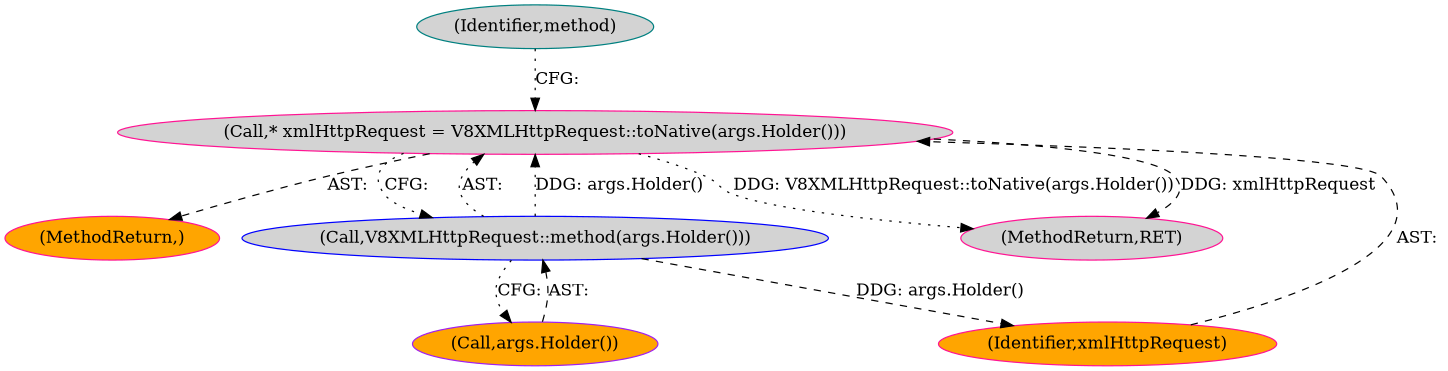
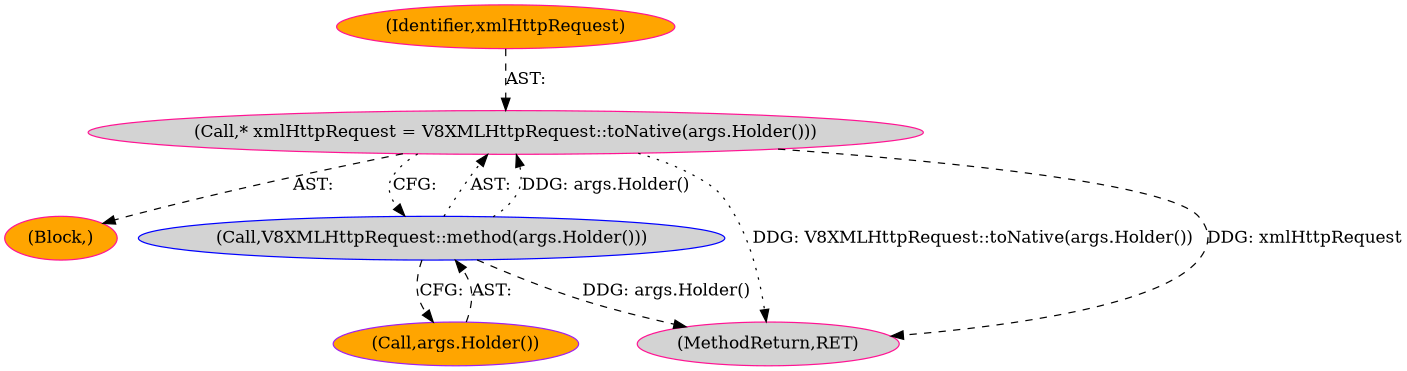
(535, 27) -> none
(112, 238) -> (61, 238)
(497, 285) -> (417, 287)
(821, 291) -> (574, 297)
